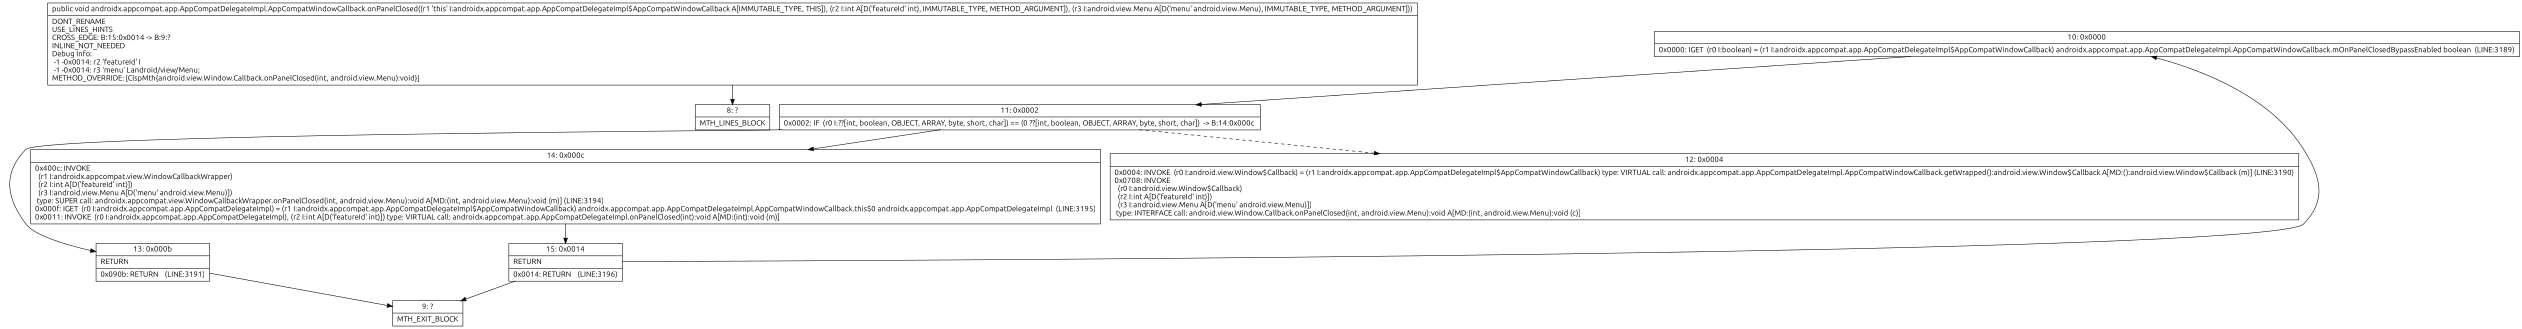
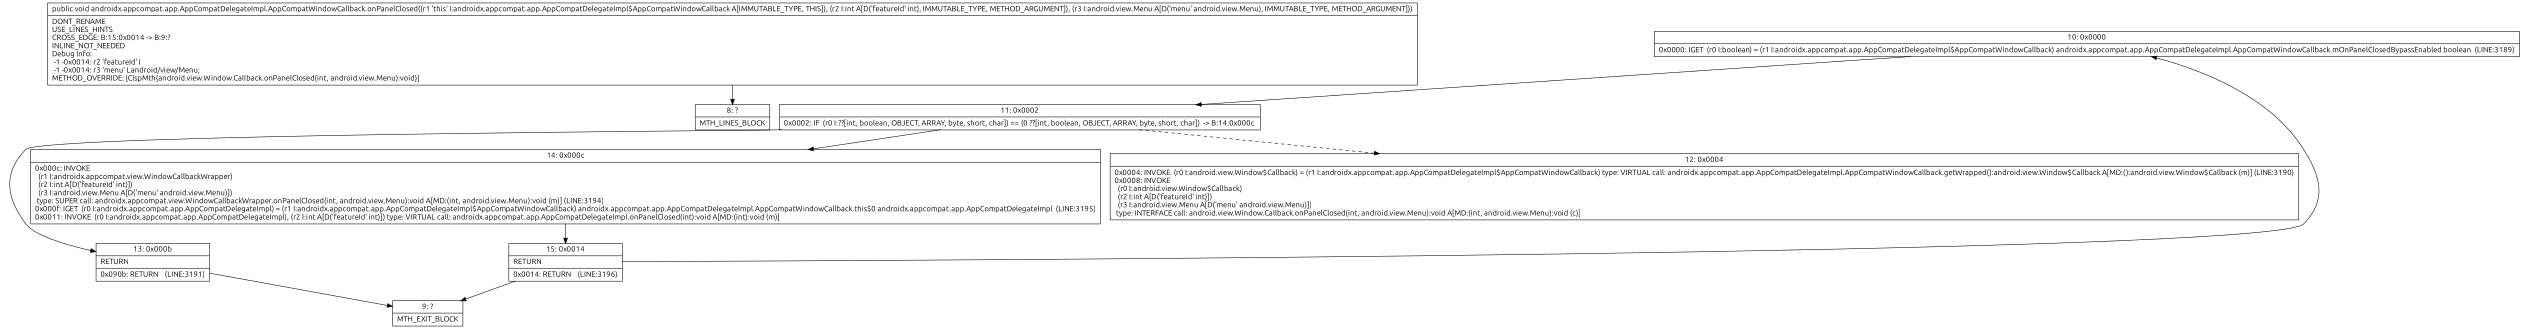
(64, 169) -> (64, 169)
(1144, 181) -> (1144, 181)
